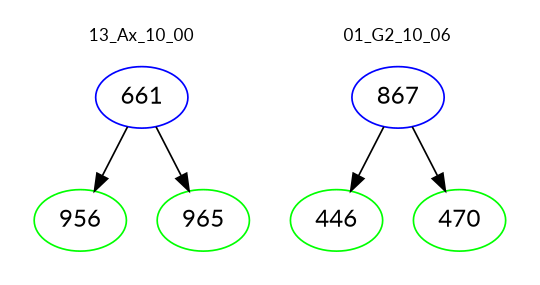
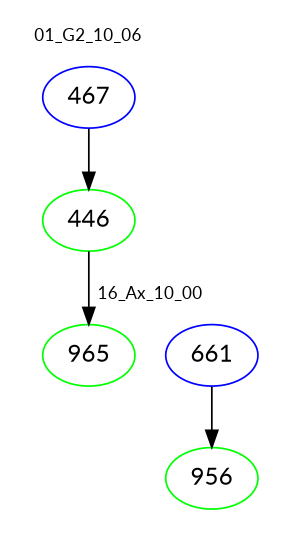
(142, 37) -> (150, 295)
(398, 97) -> (89, 97)
(169, 151) -> (89, 289)
(460, 220) -> none
